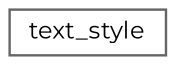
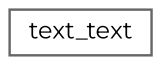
(88, 32) -> (81, 32)
